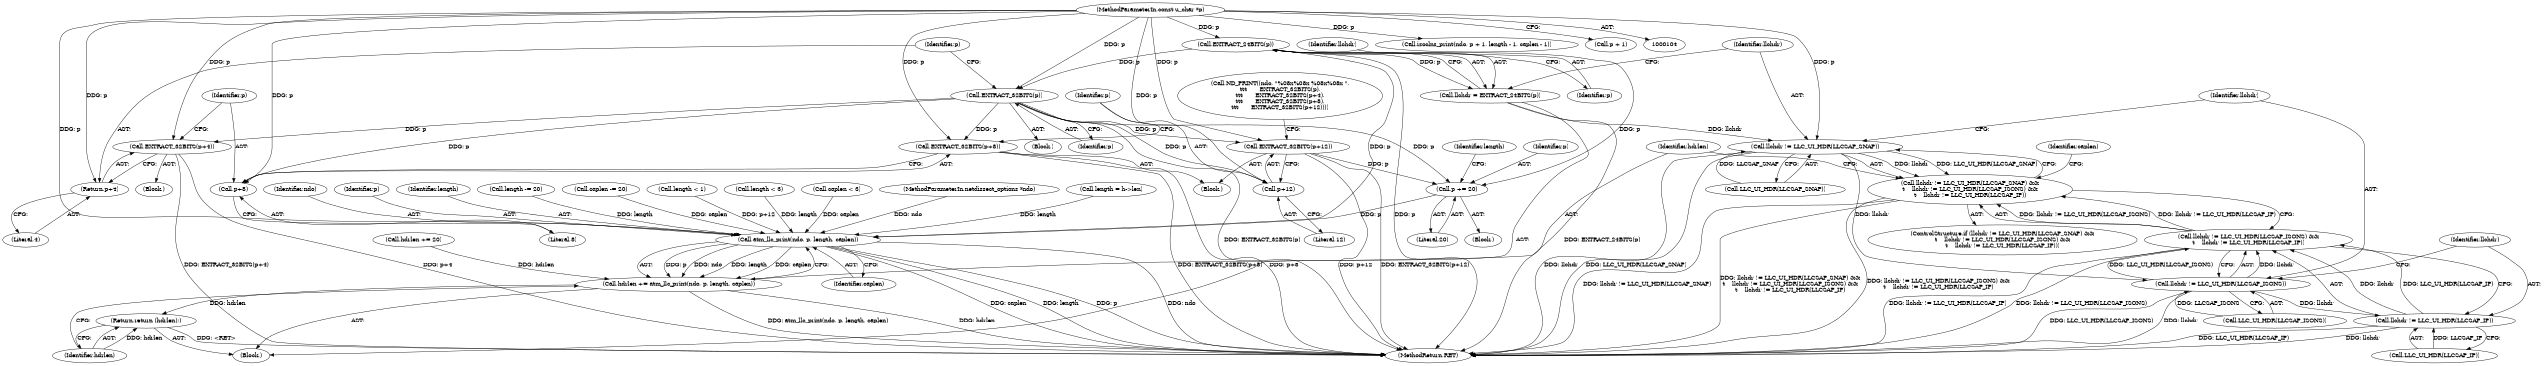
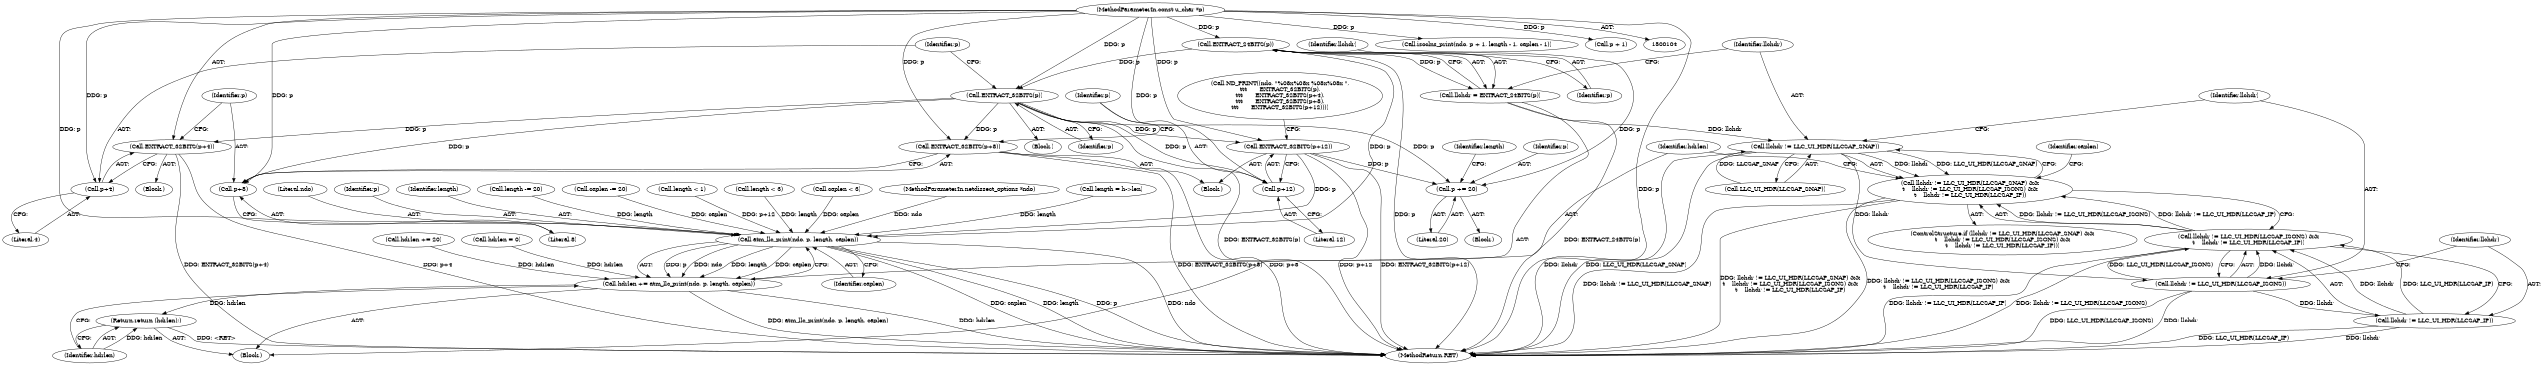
(1563, 18) -> (1686, 34)
(1534, 27) -> (1534, 27)
(1664, 45) -> (1664, 45)
(220, 62) -> (220, 62)
(100, 190) -> (100, 190)
(295, 190) -> (295, 190)
(1158, 227) -> (1118, 222)
none -> (497, 240)
(2275, 321) -> none
(2434, 356) -> none
